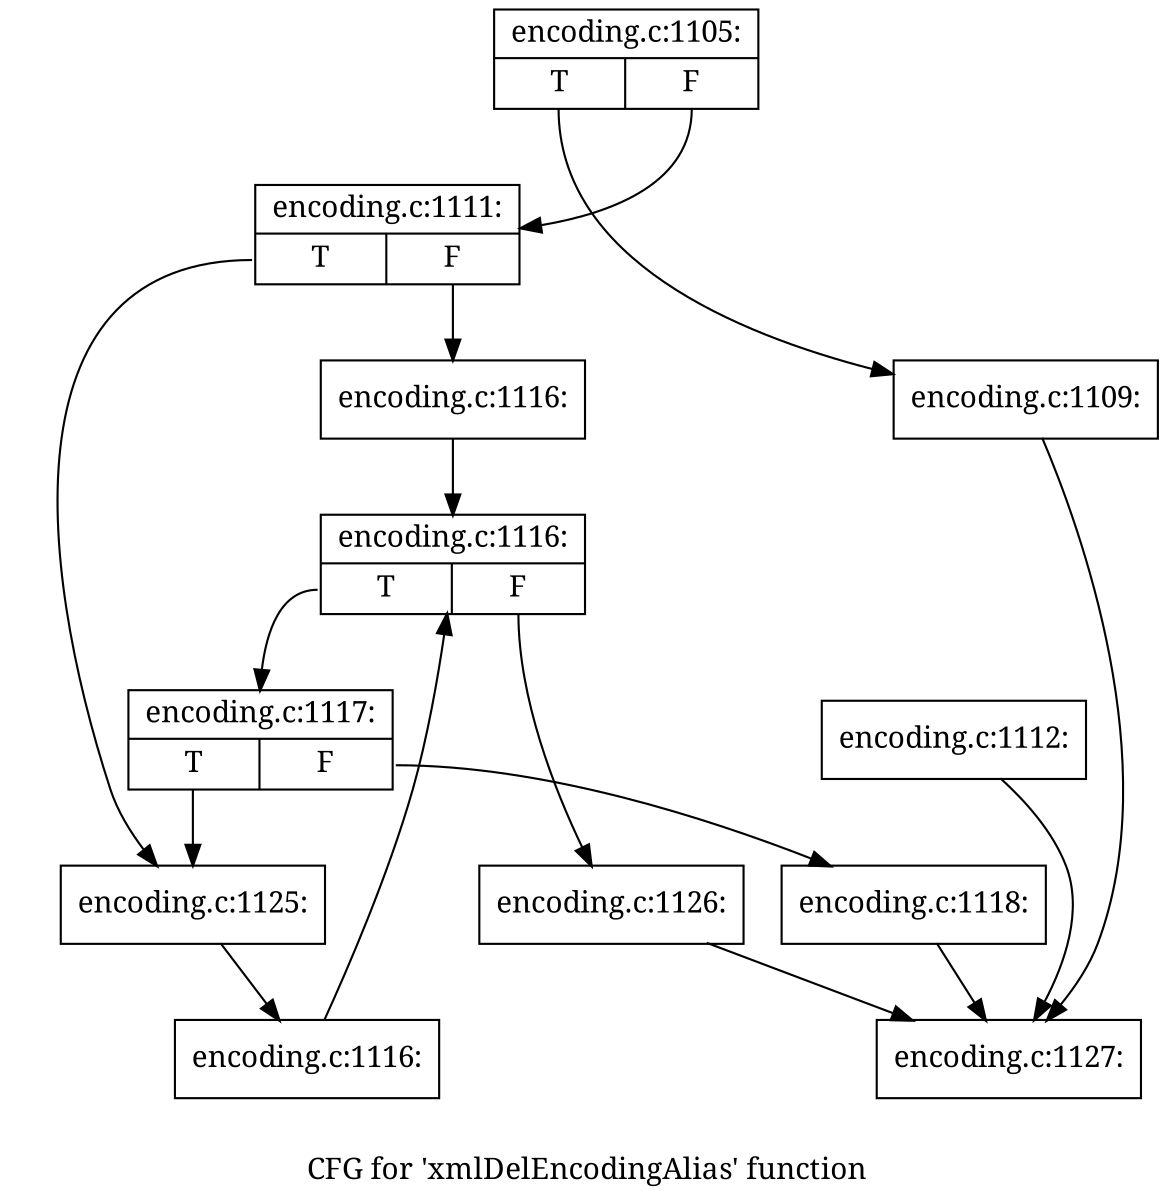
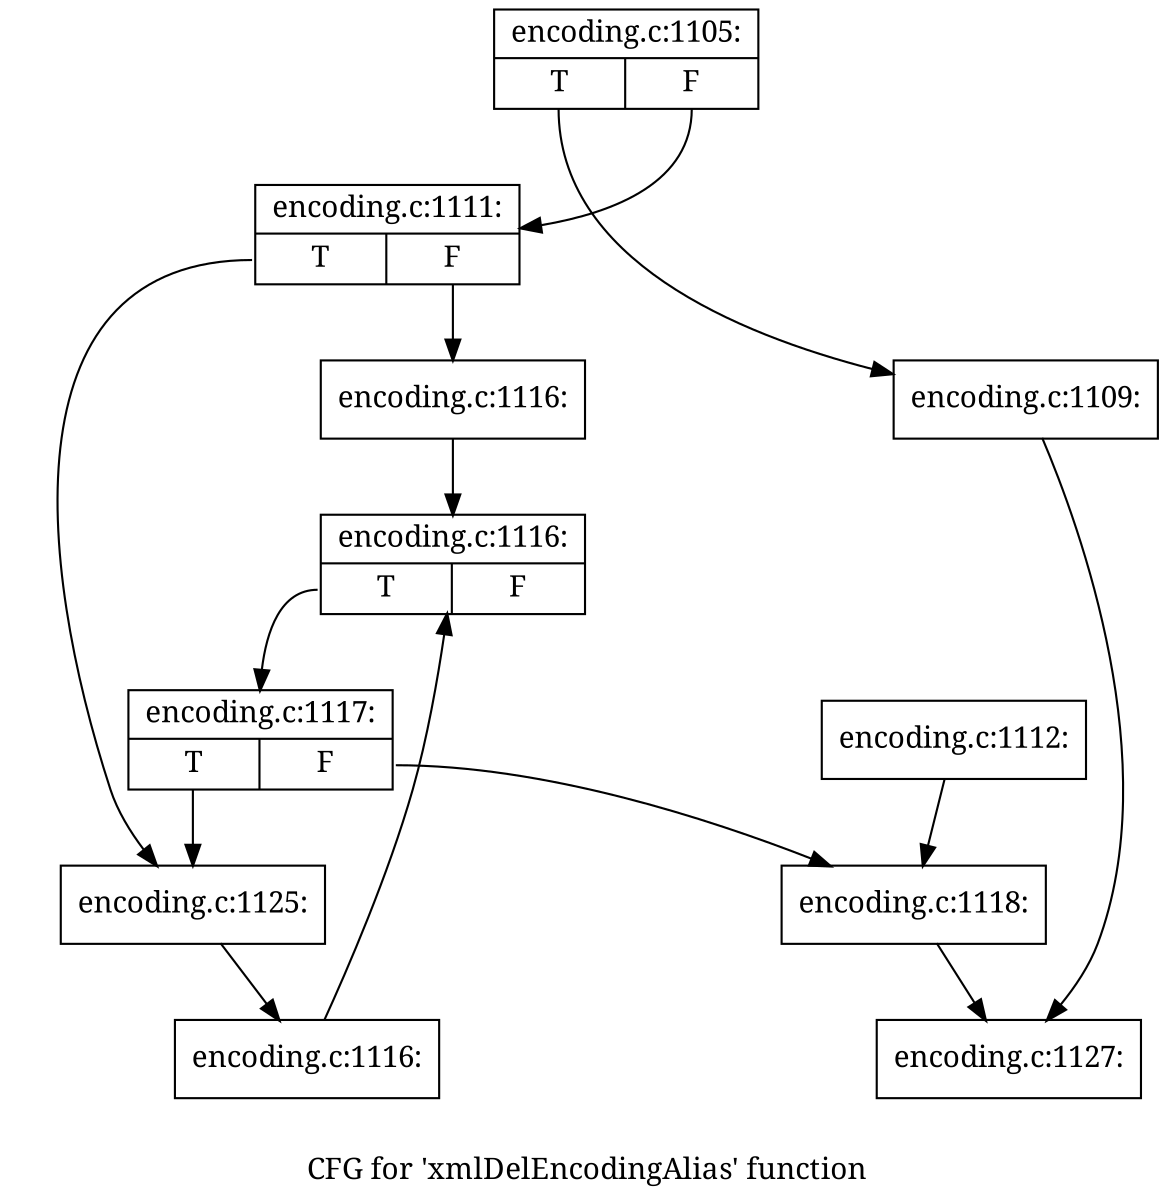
(1070, 881) -> (936, 812)
(611, 905) -> none
